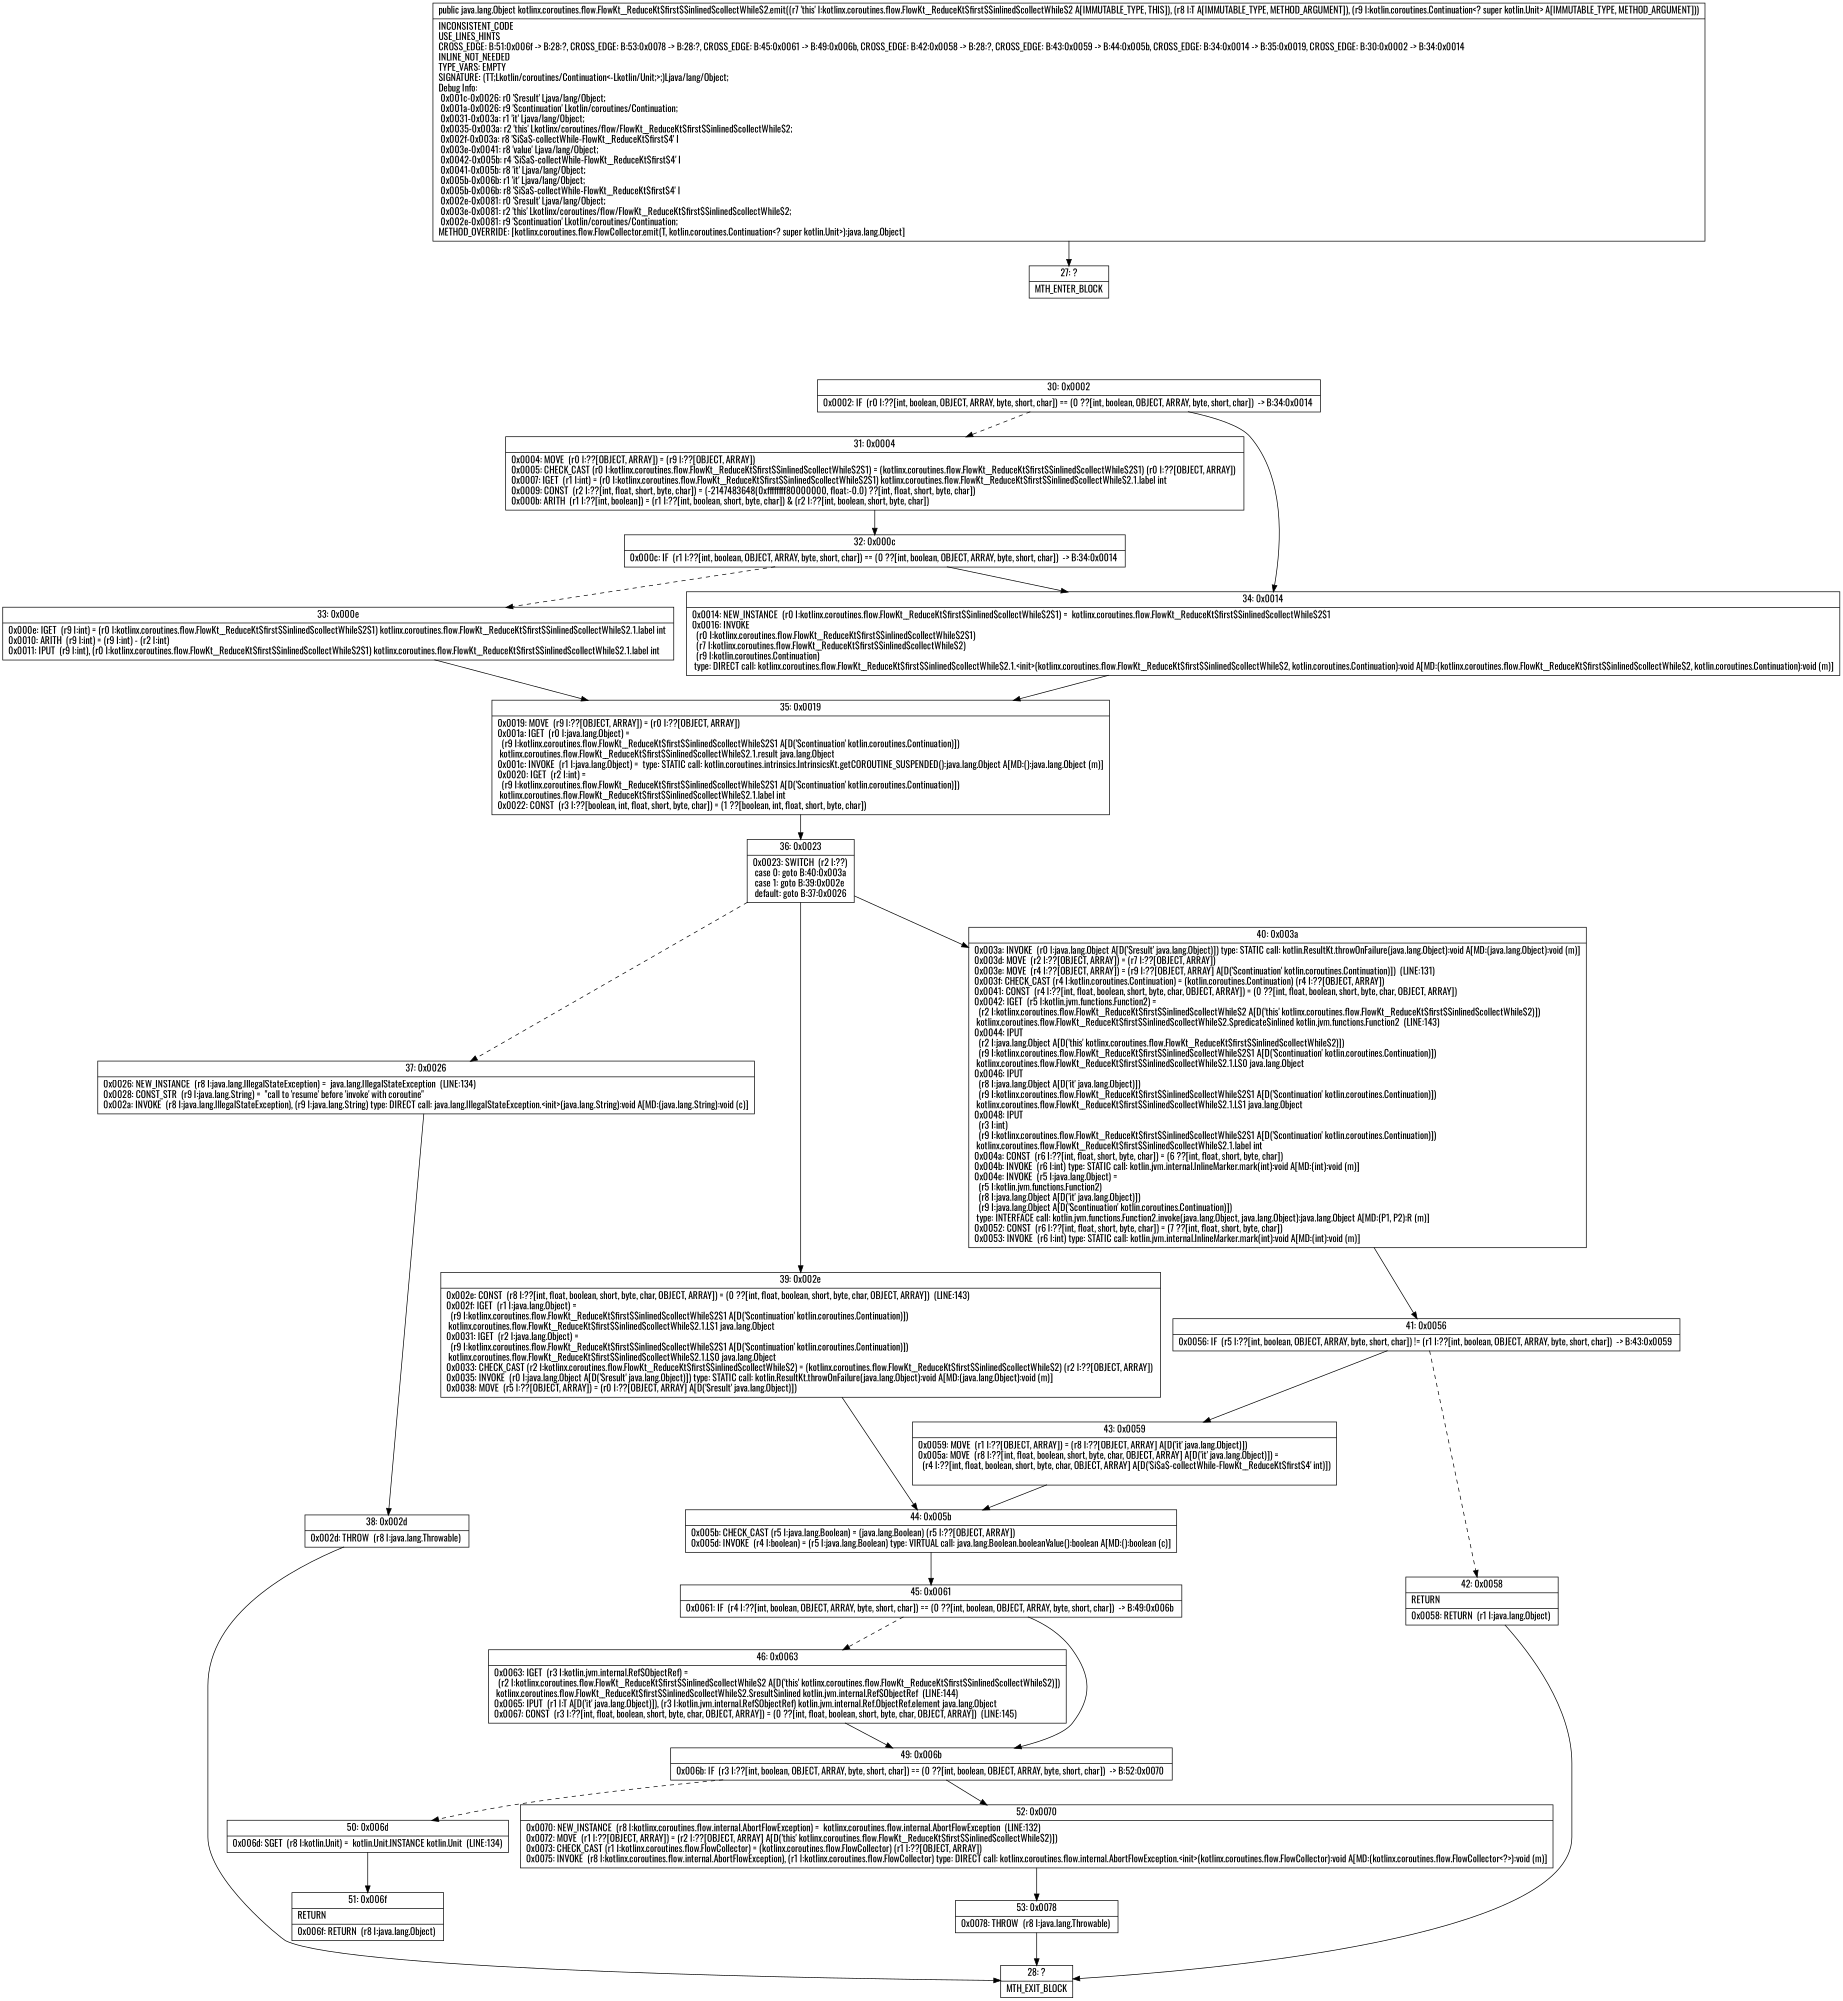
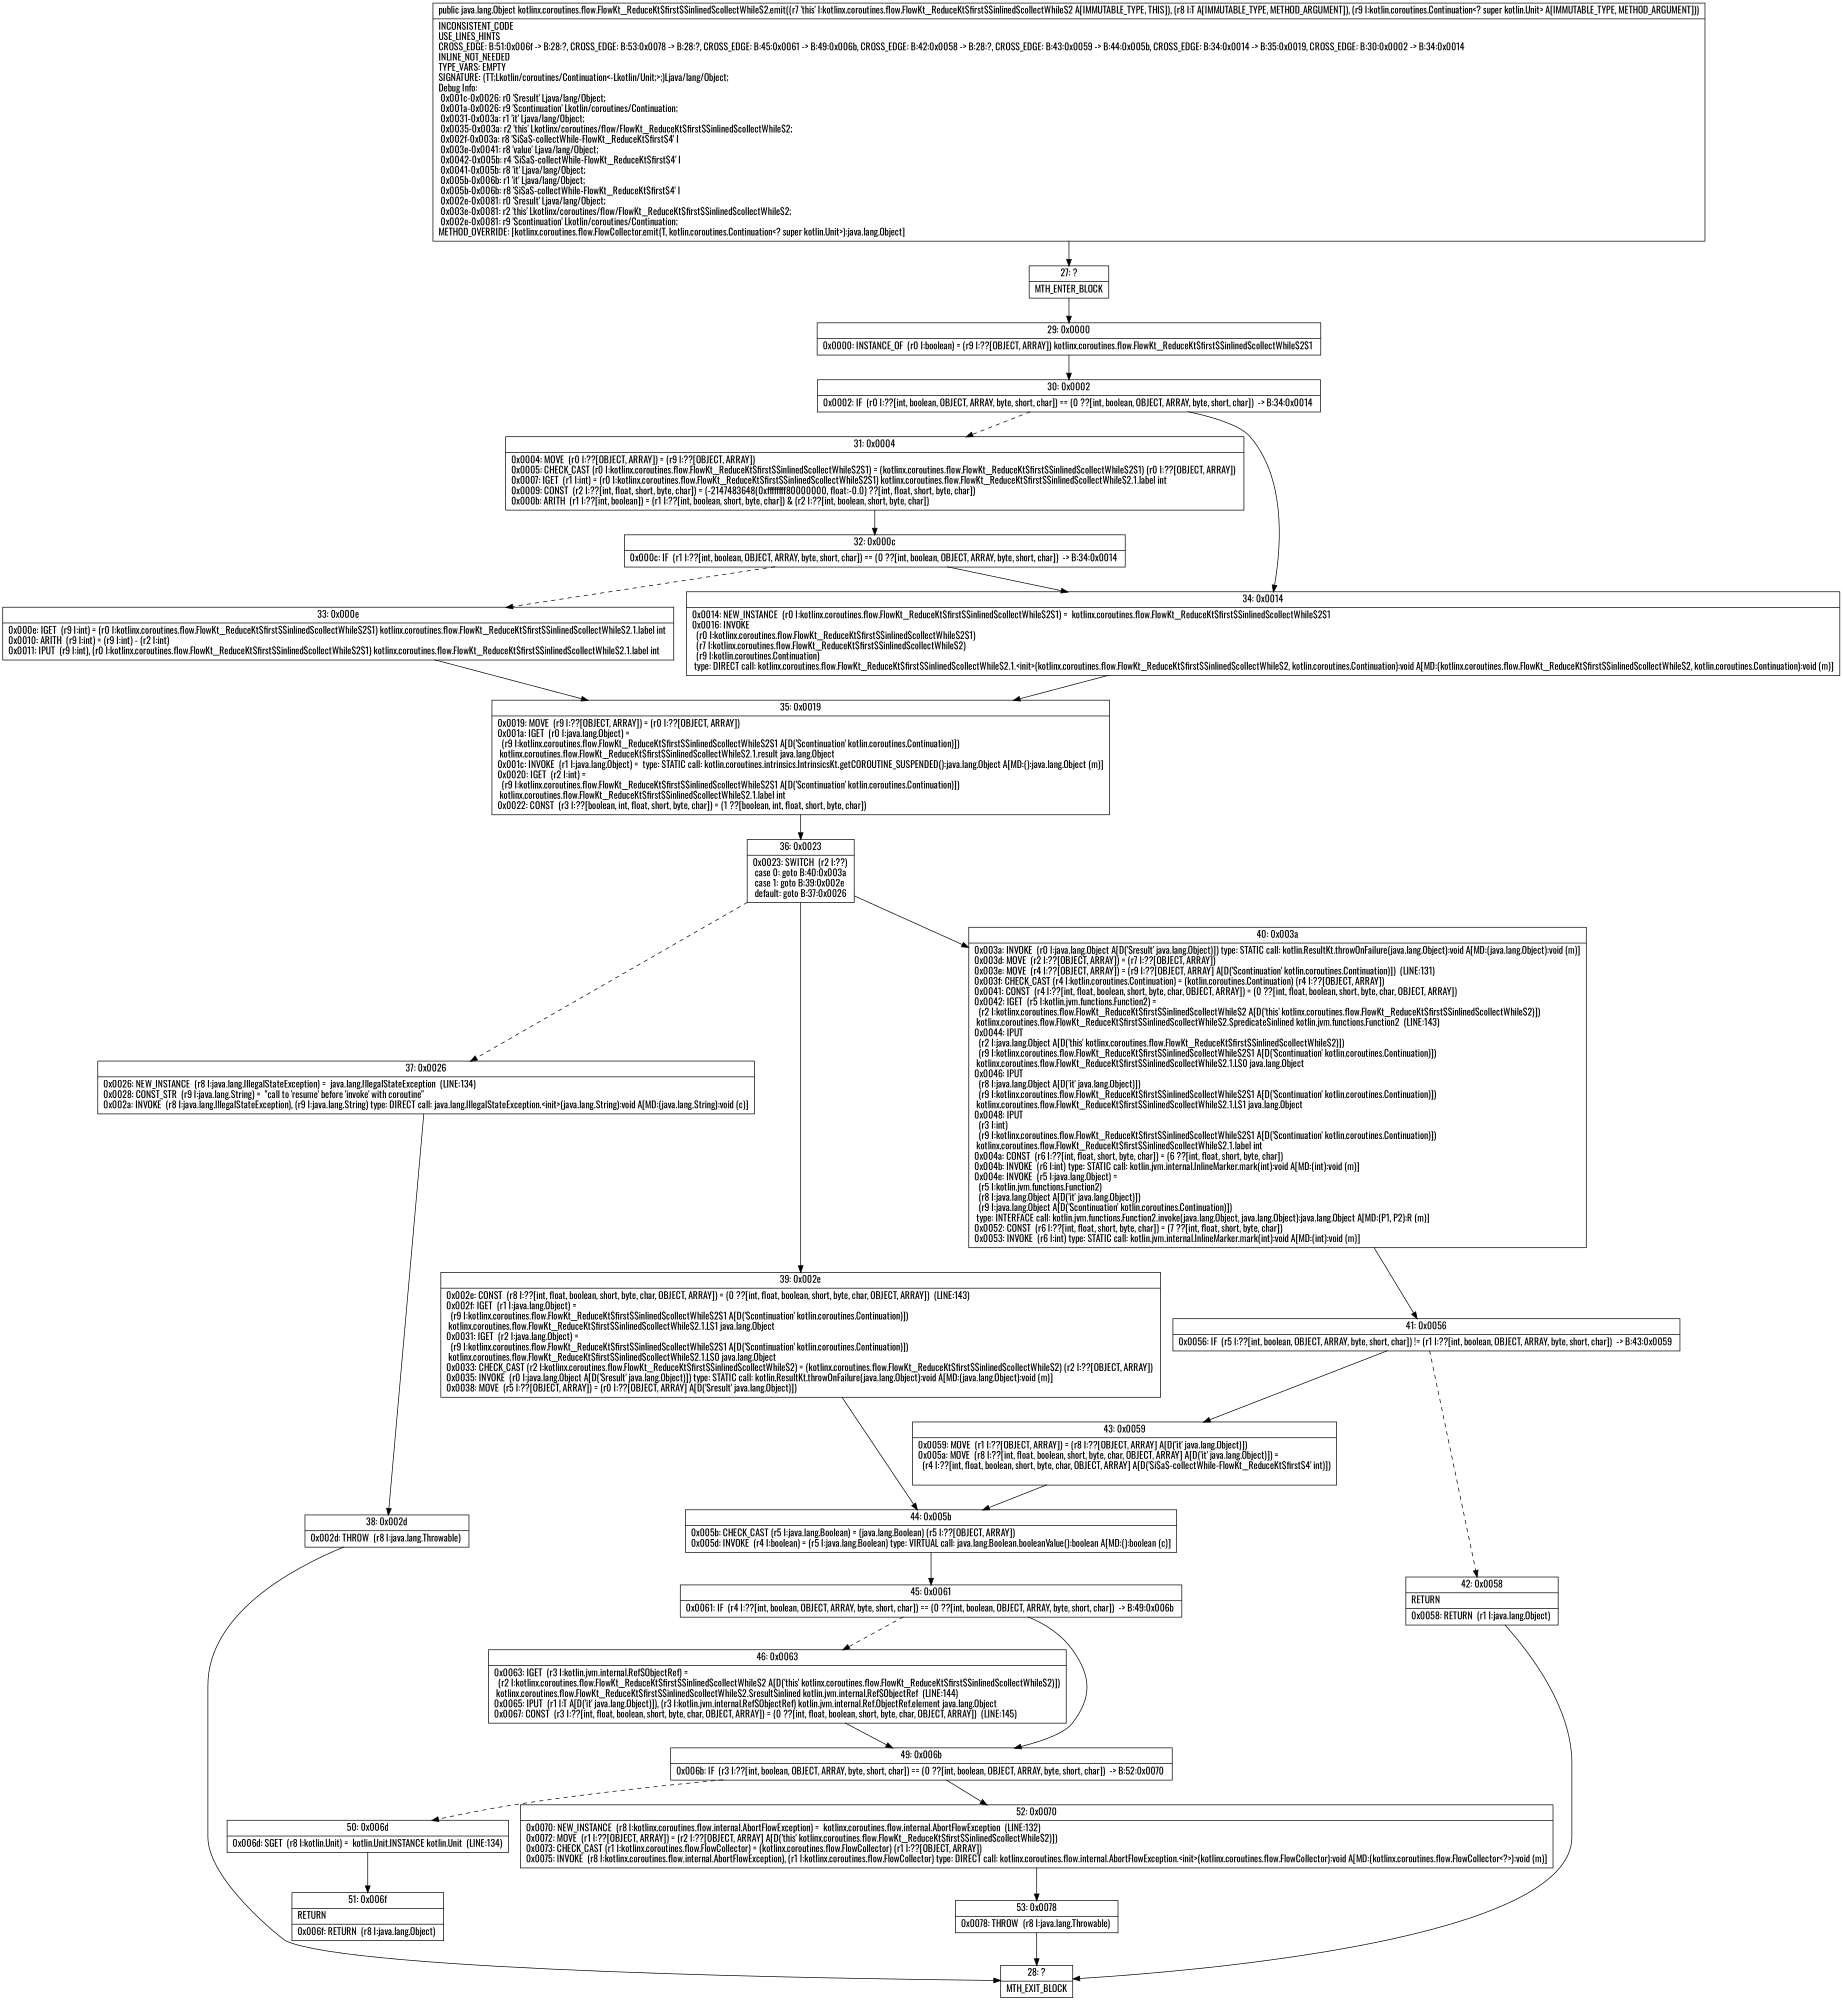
none -> (1069, 339)
